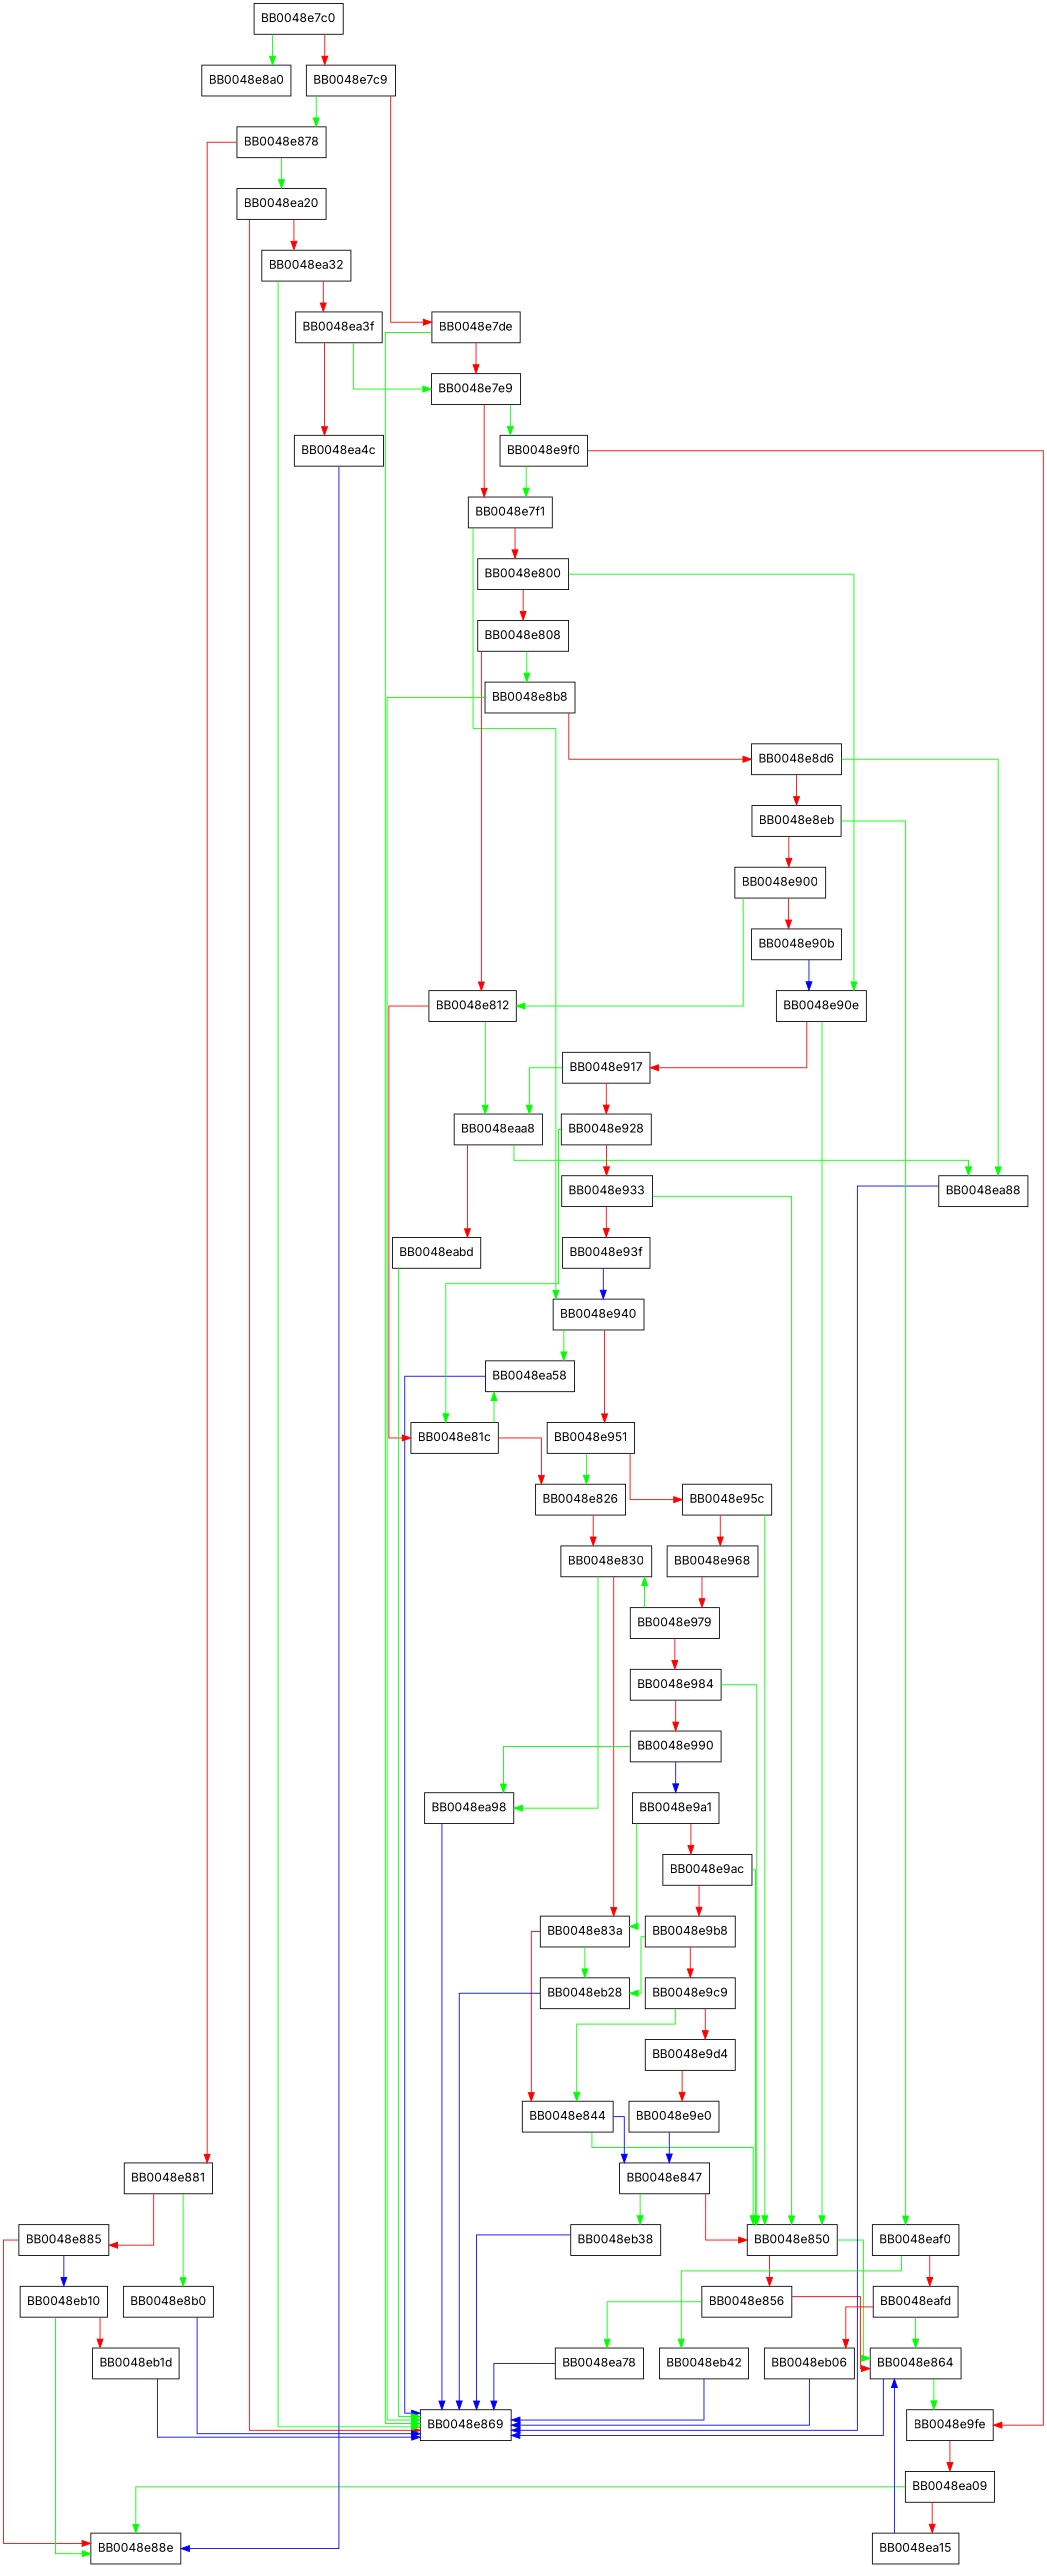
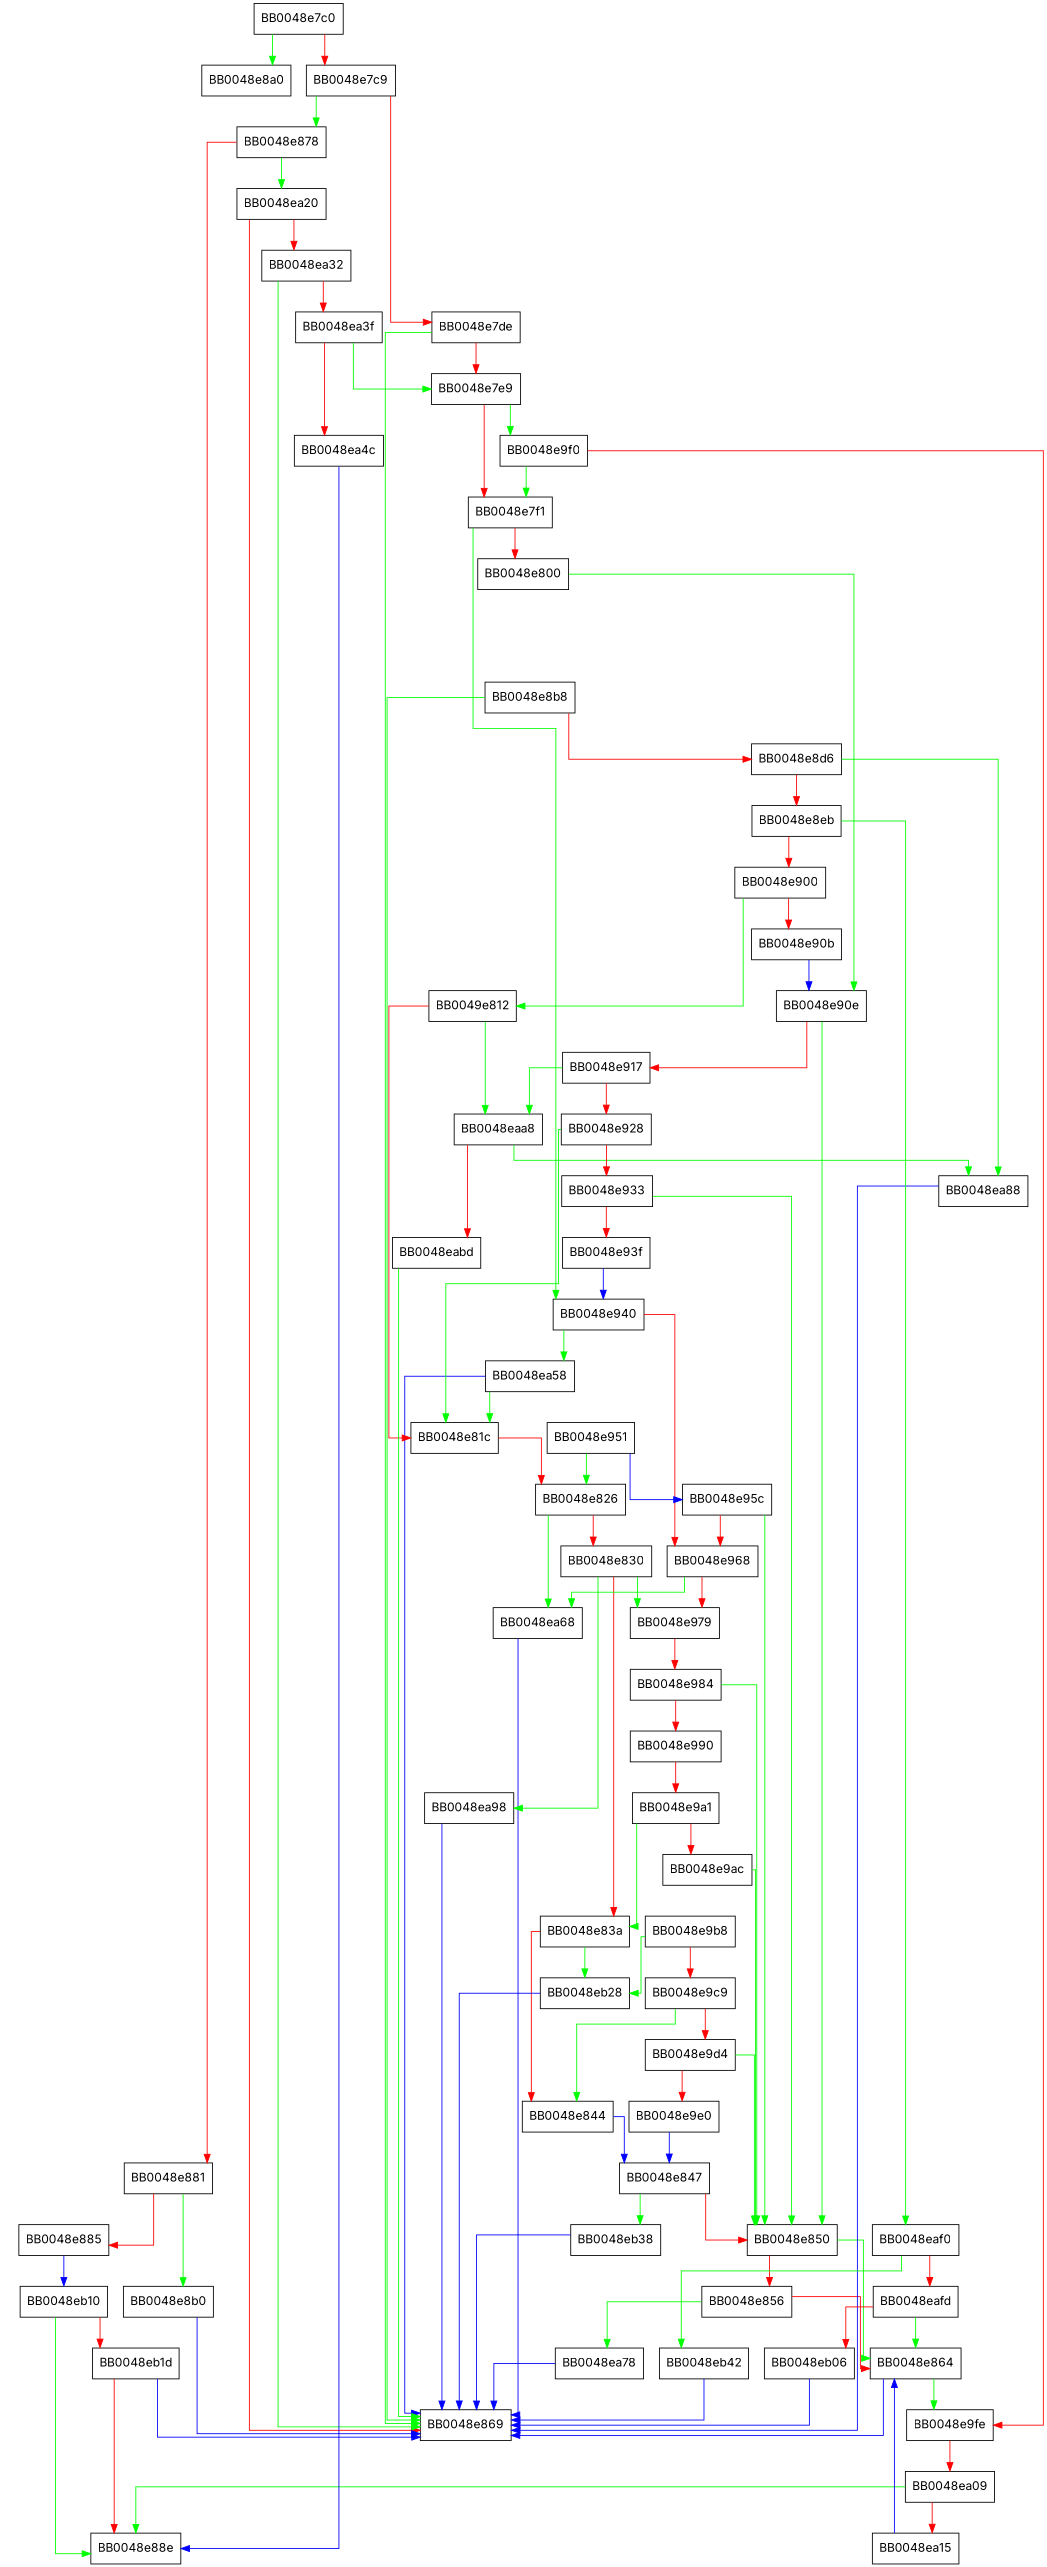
(523, 636) -> none
(473, 1006) -> (473, 1006)
(605, 1372) -> (675, 1411)
(494, 1411) -> (490, 1403)
(630, 1498) -> (630, 1498)
(645, 1597) -> (637, 1587)
none -> (538, 1623)
(548, 1746) -> none
(676, 1773) -> (676, 1773)
(699, 1896) -> none
(699, 2148) -> (754, 2126)
(3, 2423) -> (114, 2452)
